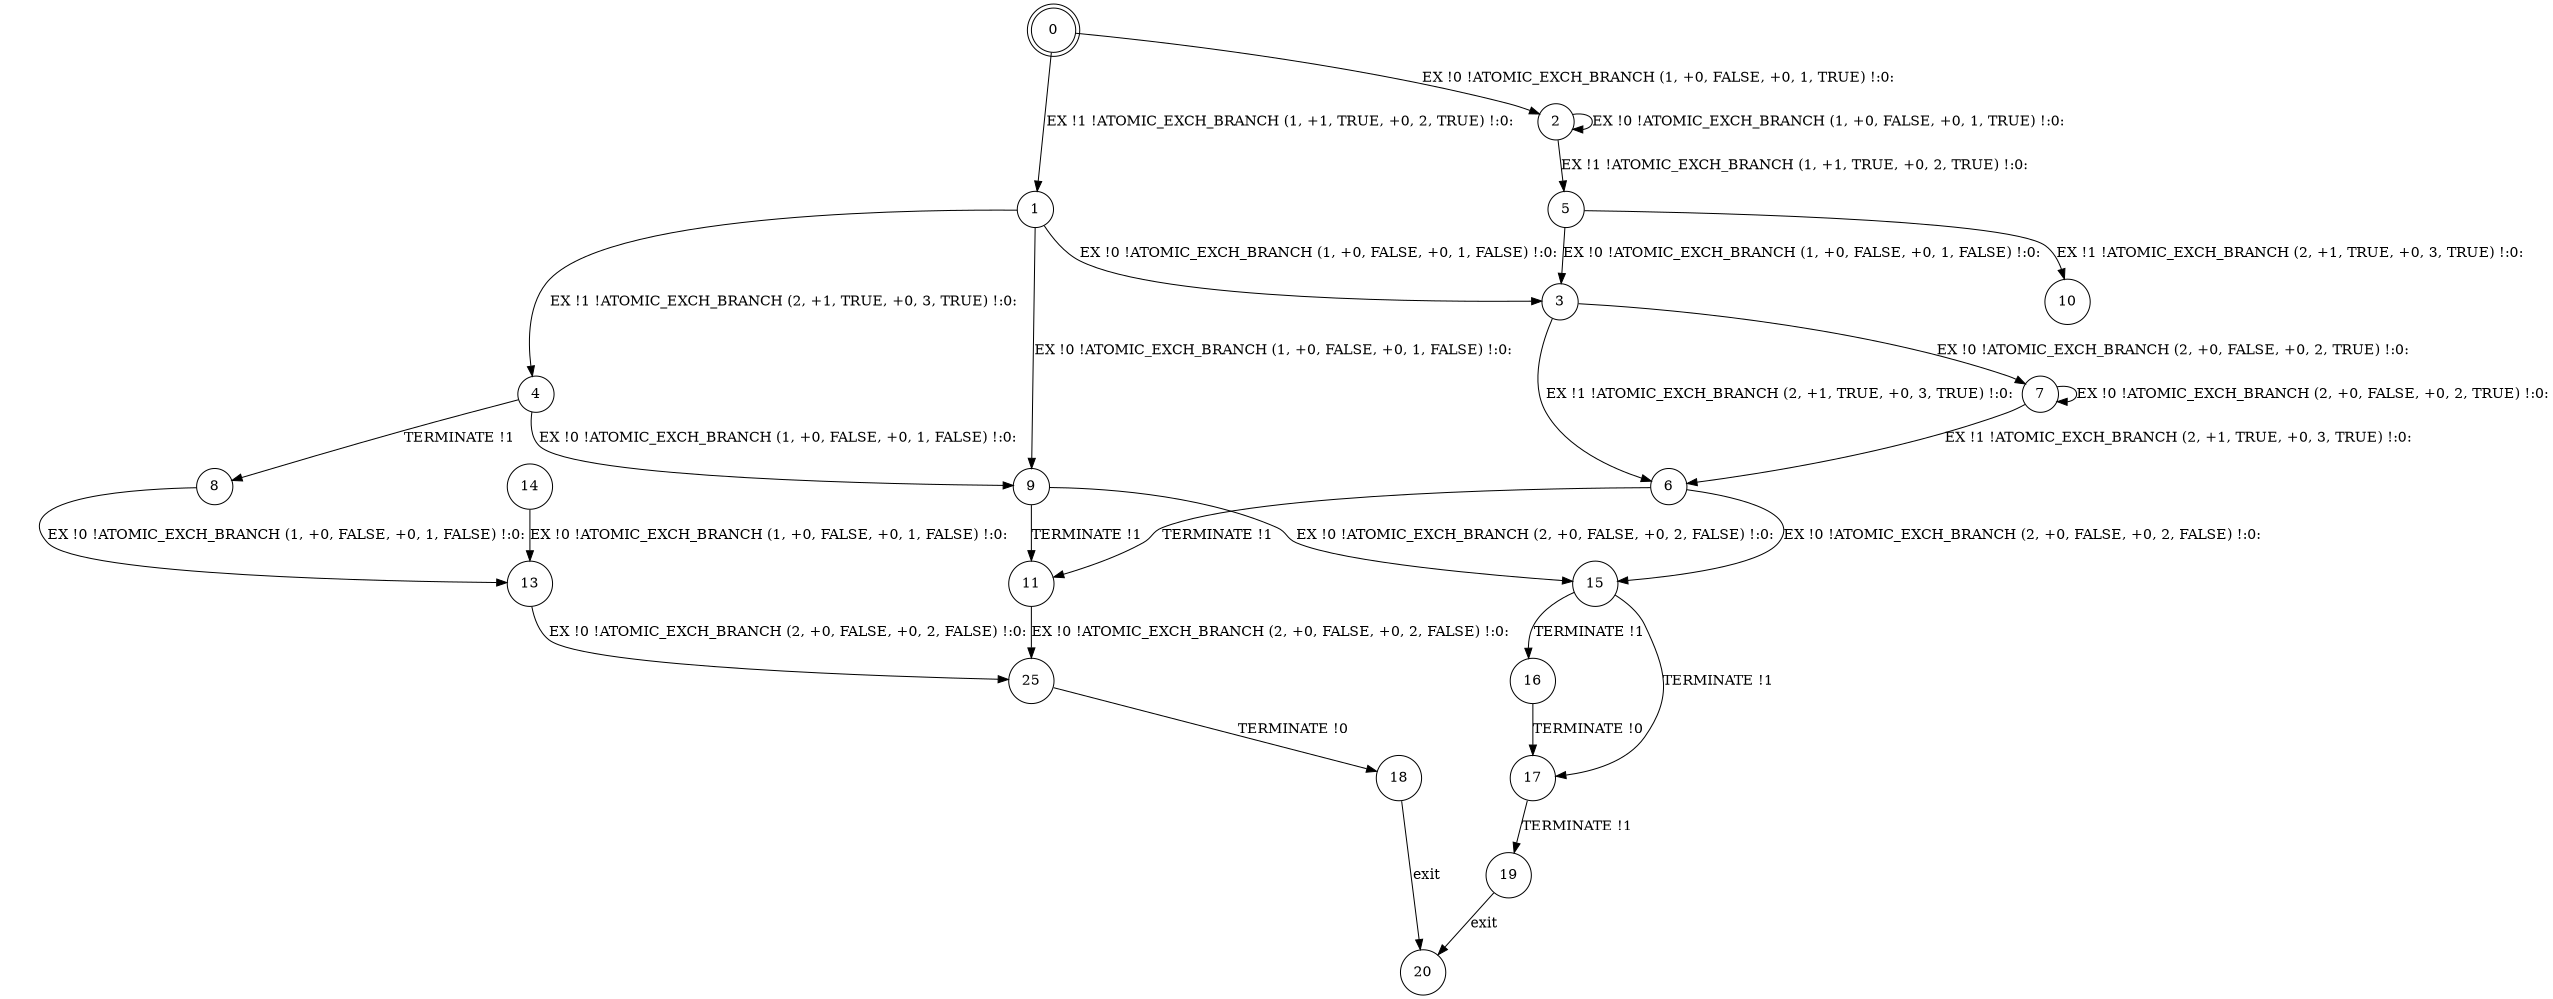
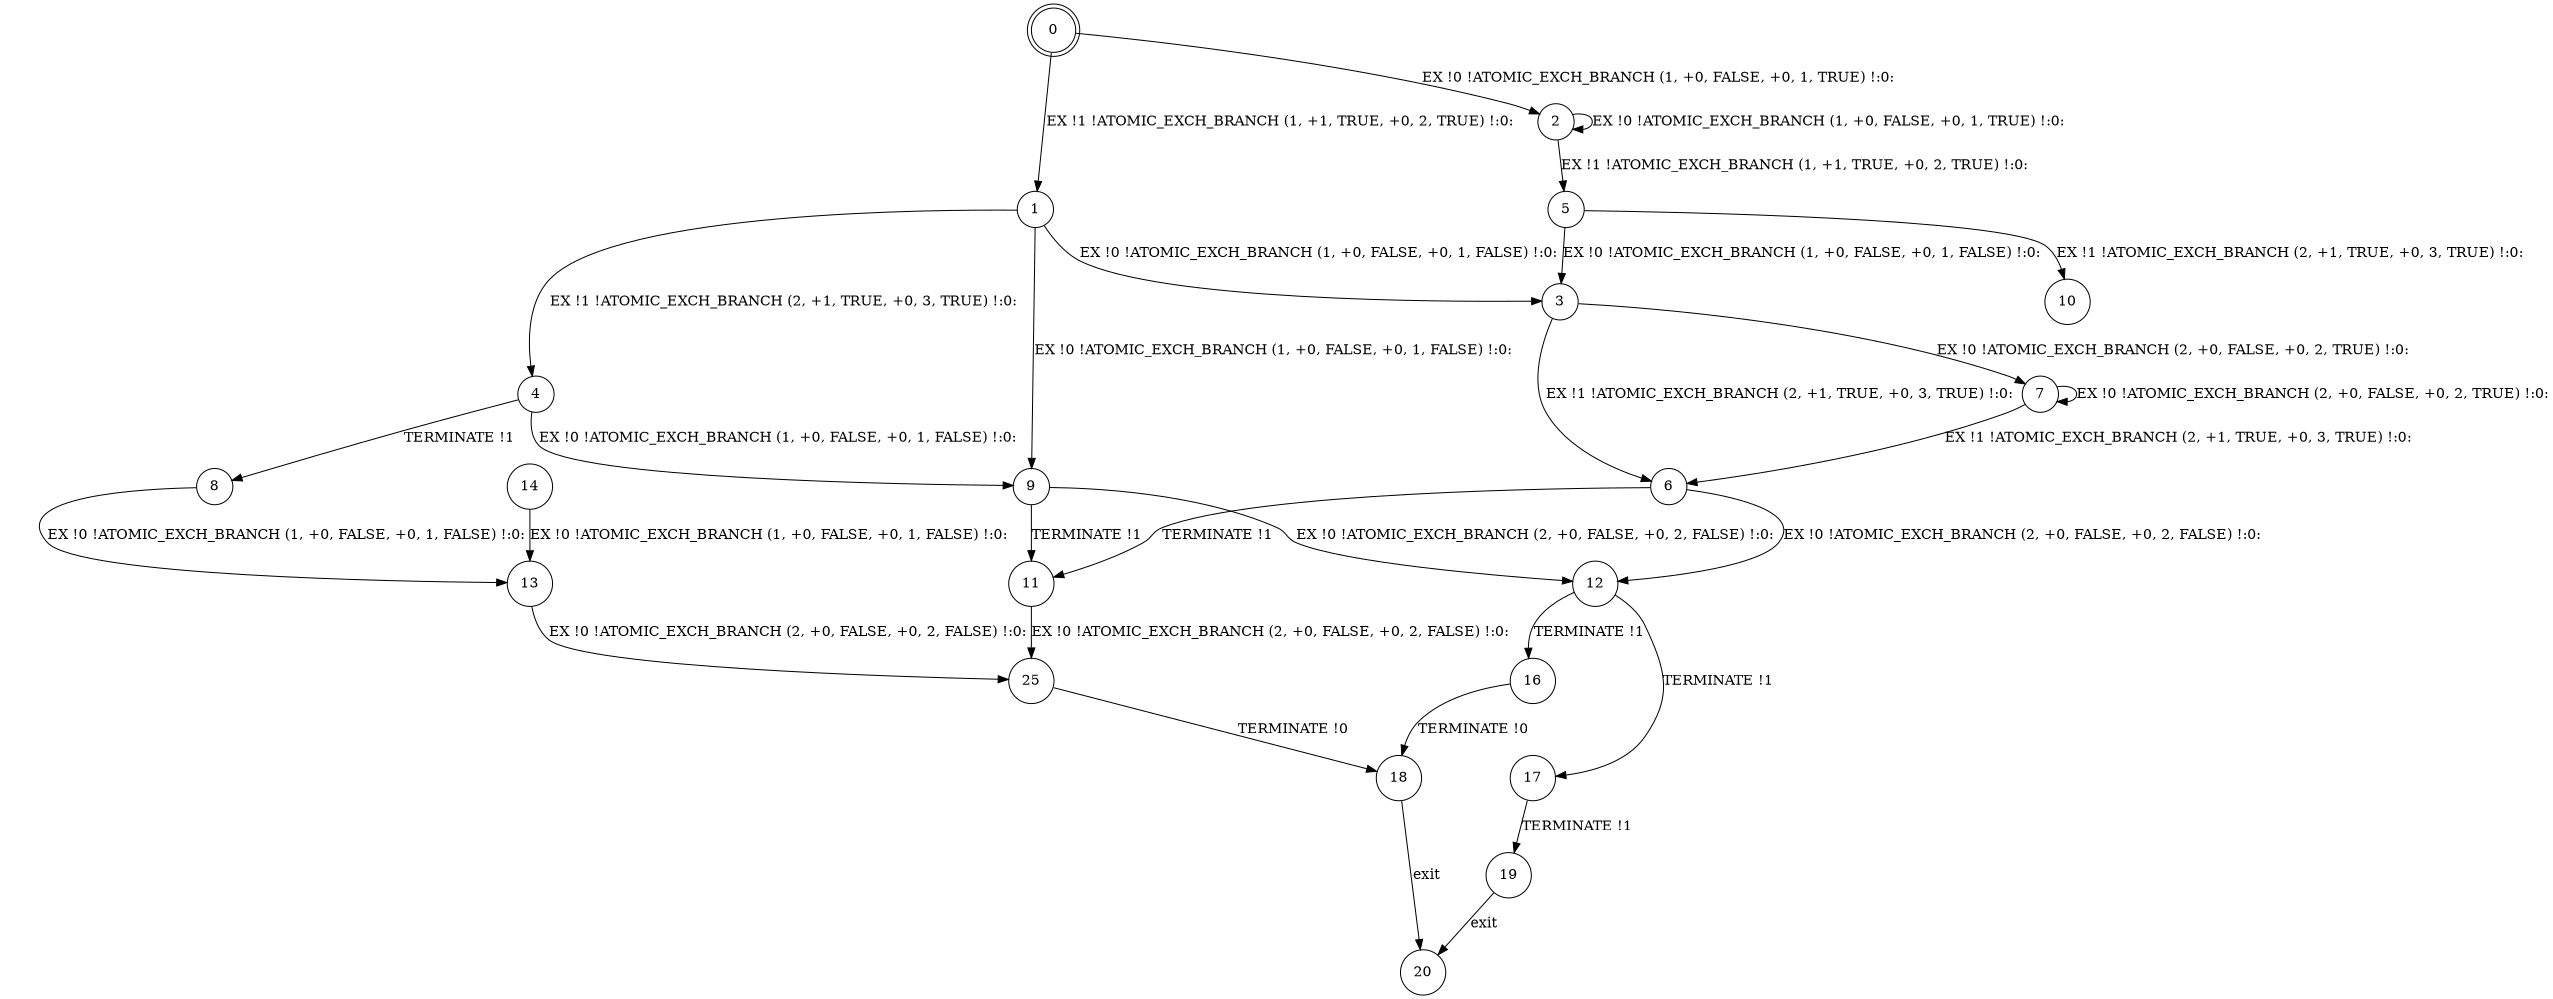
(1595, 584) -> (1595, 584)
(1533, 724) -> (1448, 701)
